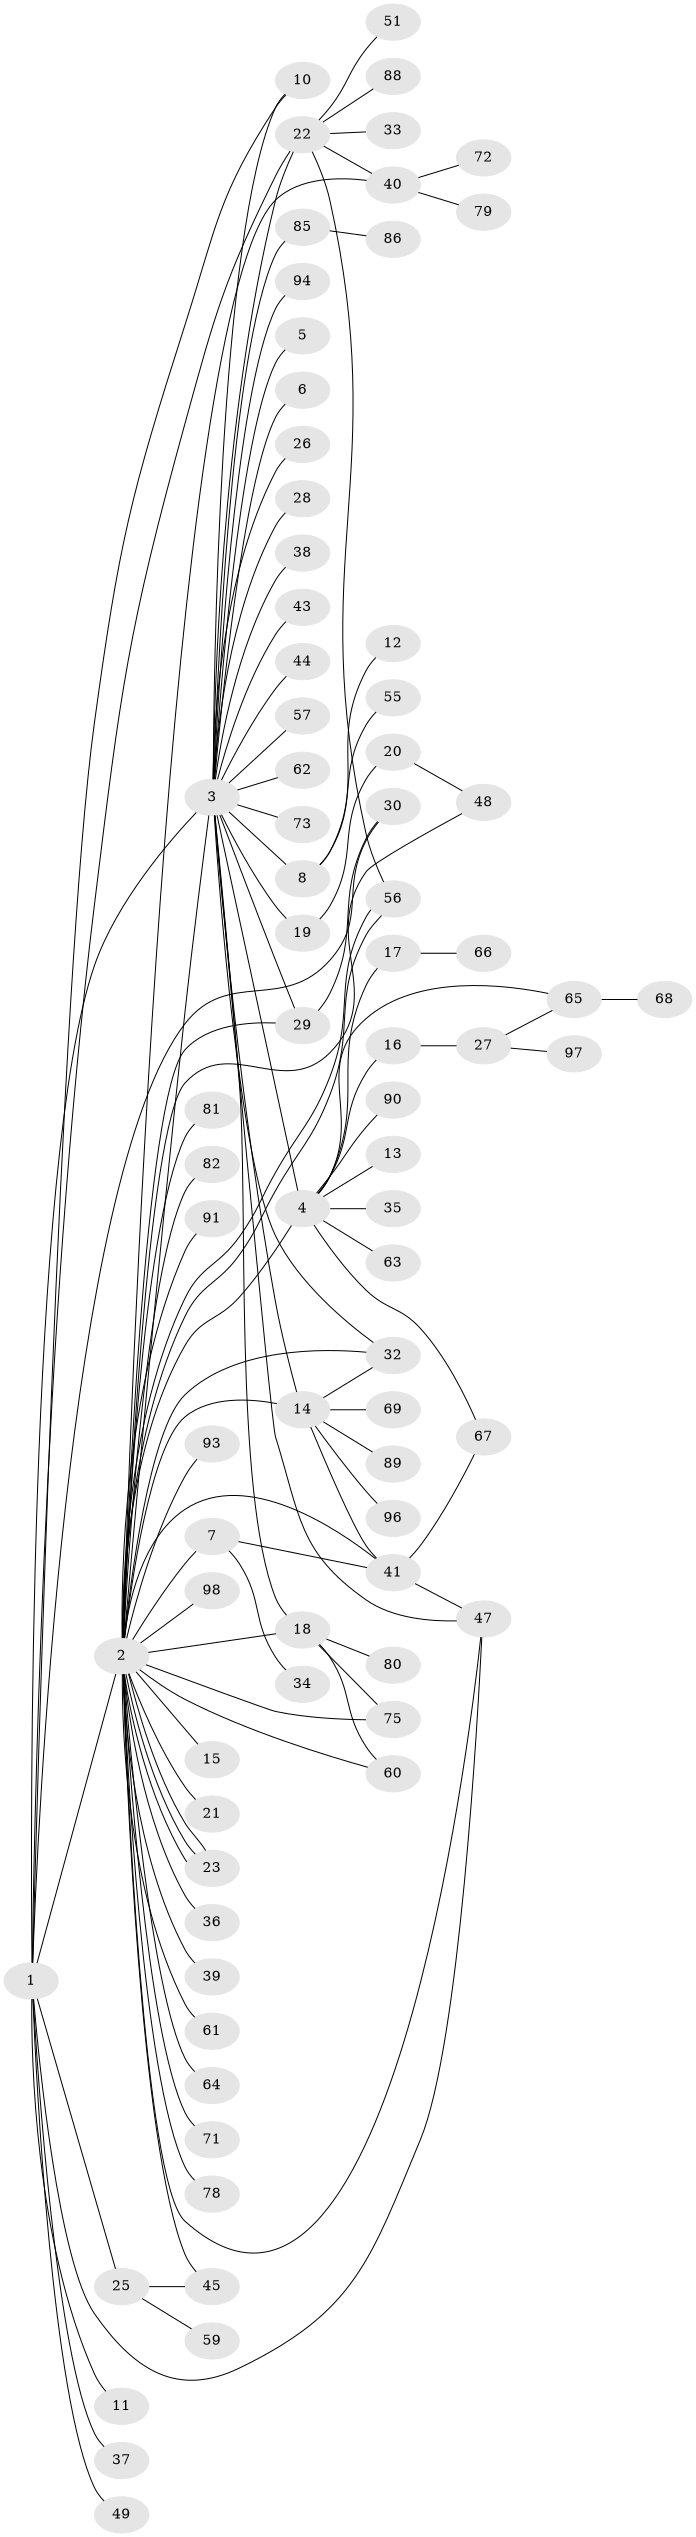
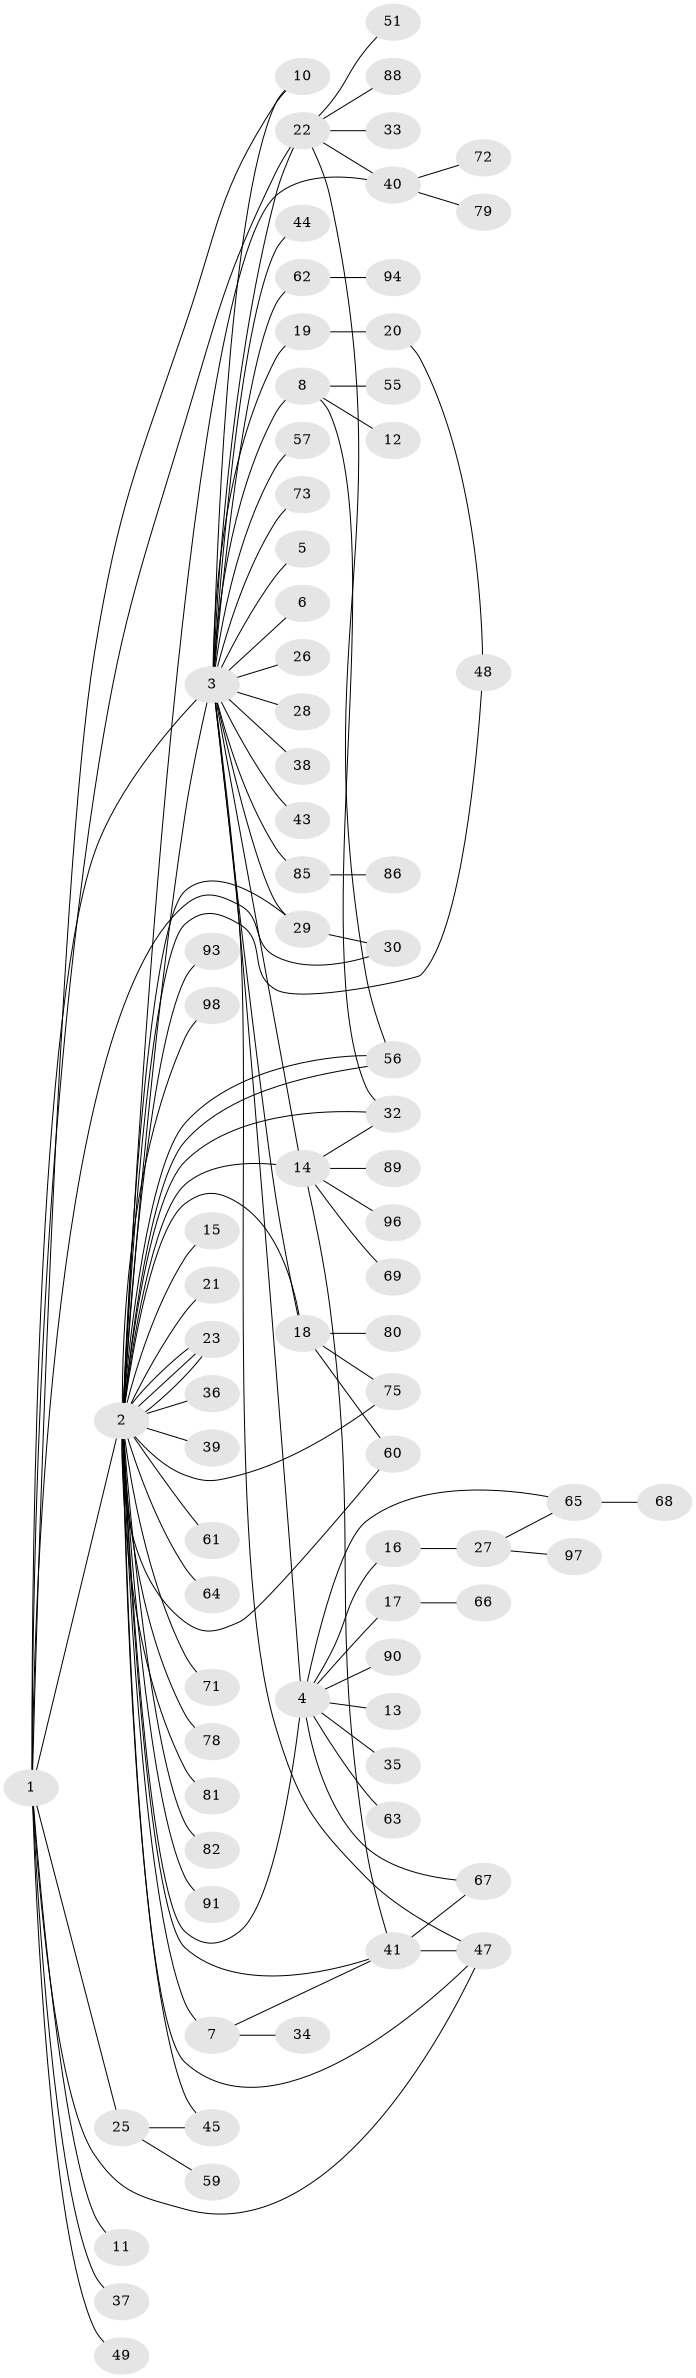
(241, 460) -> (351, 278)
(272, 1225) -> (344, 857)
